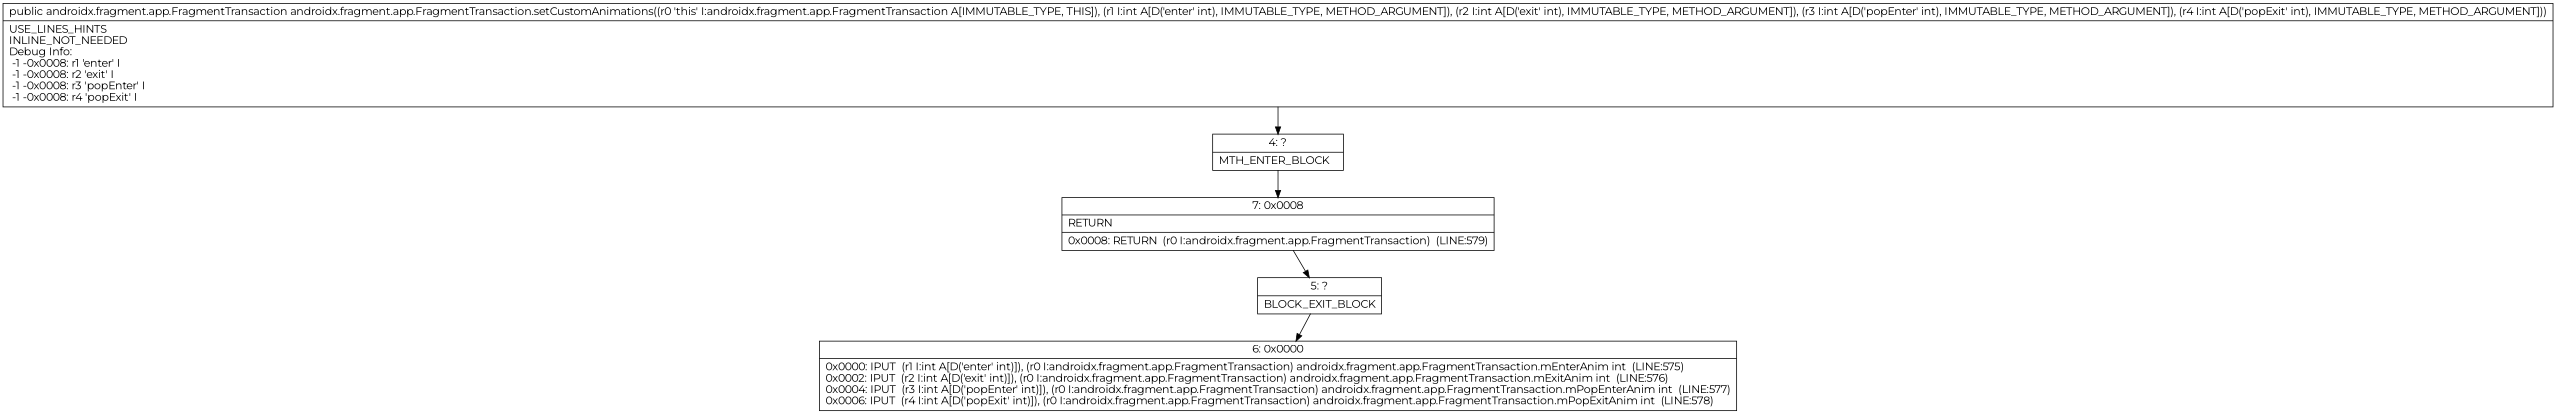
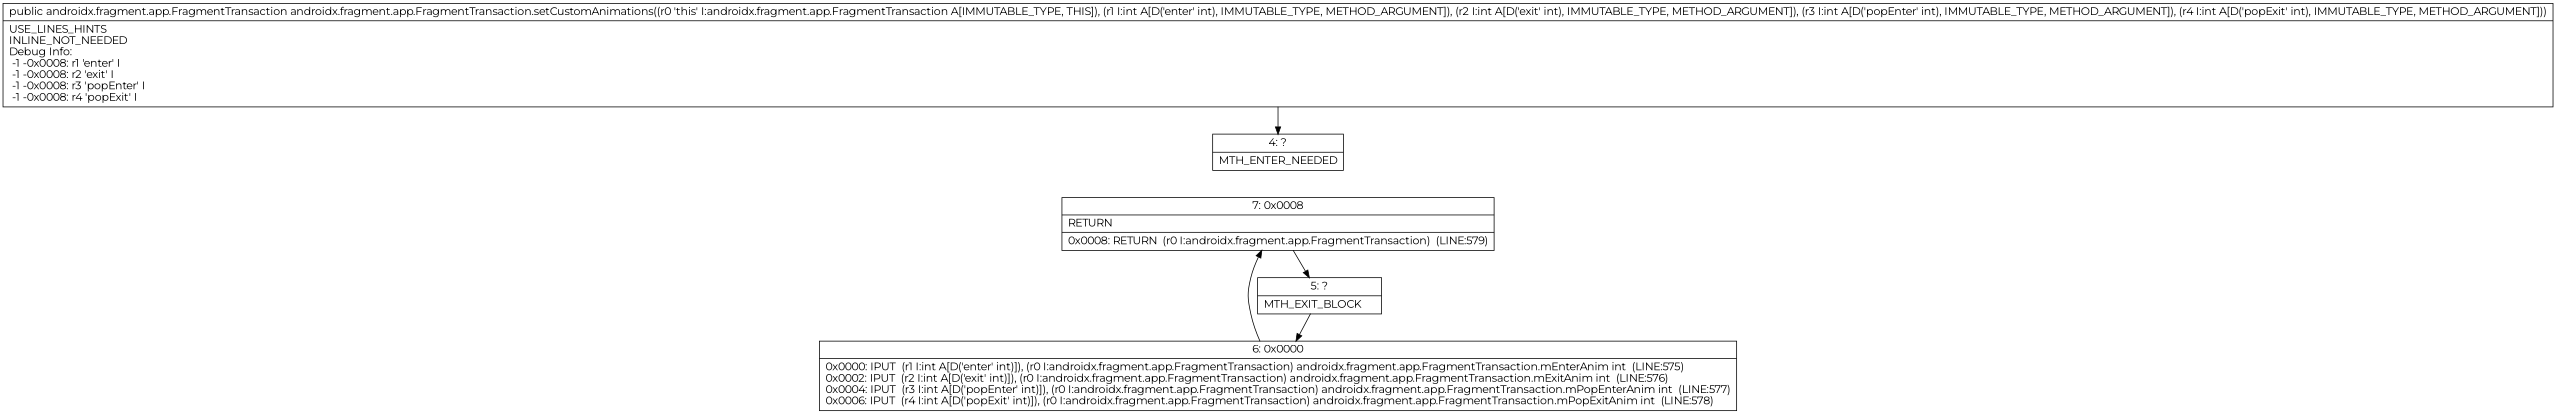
(1274, 161) -> (1278, 161)
(1278, 180) -> (1248, 299)
(1320, 304) -> (1313, 304)
